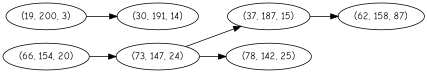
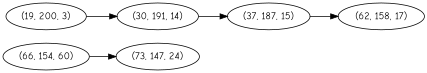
(381, 16) -> (381, 16)
(210, 38) -> (209, 16)
(46, 57) -> (46, 57)
(269, 57) -> none
